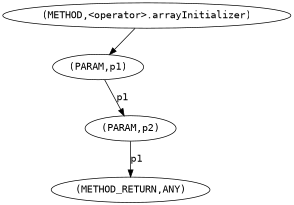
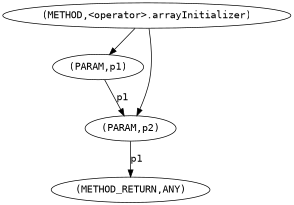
none -> (151, 70)
